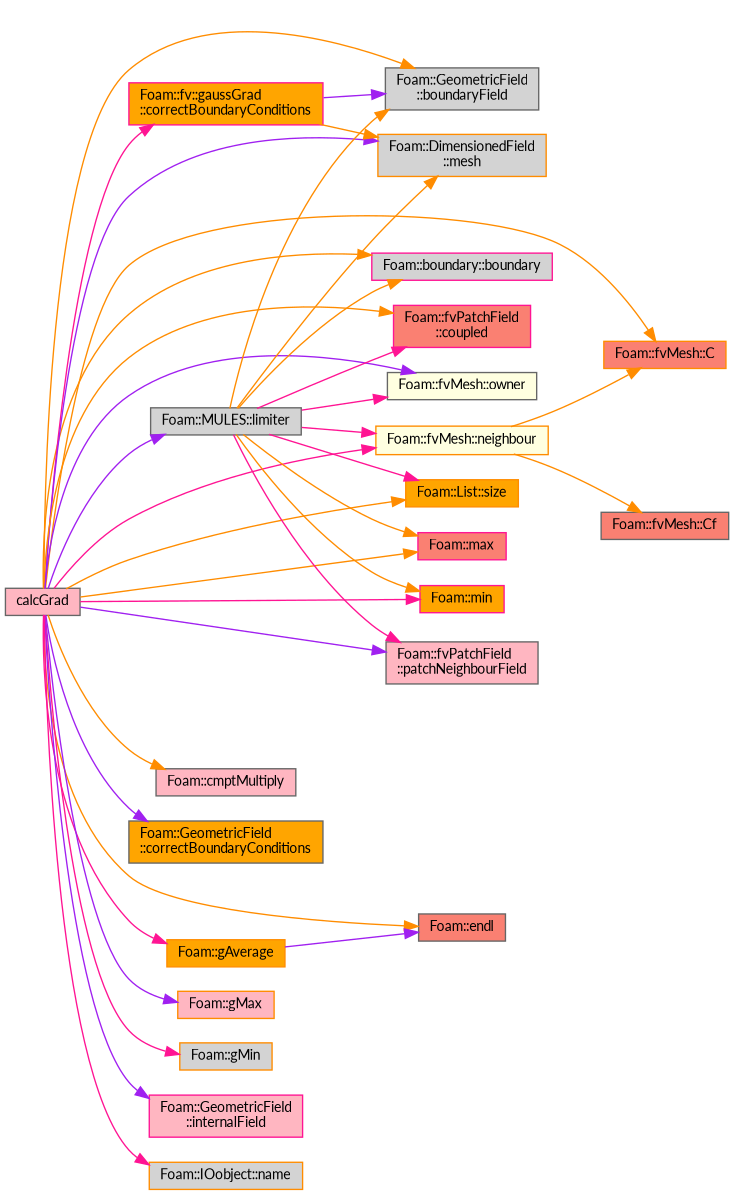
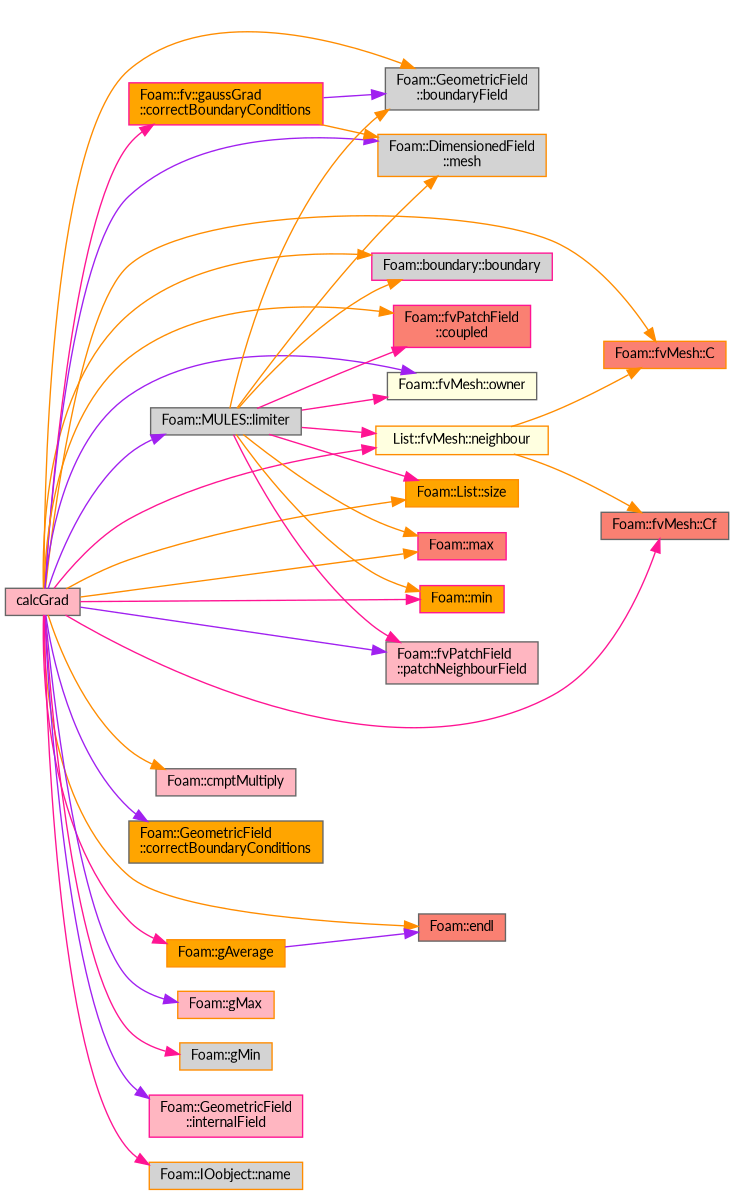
(462, 440) -> (462, 440)
none -> (391, 726)
